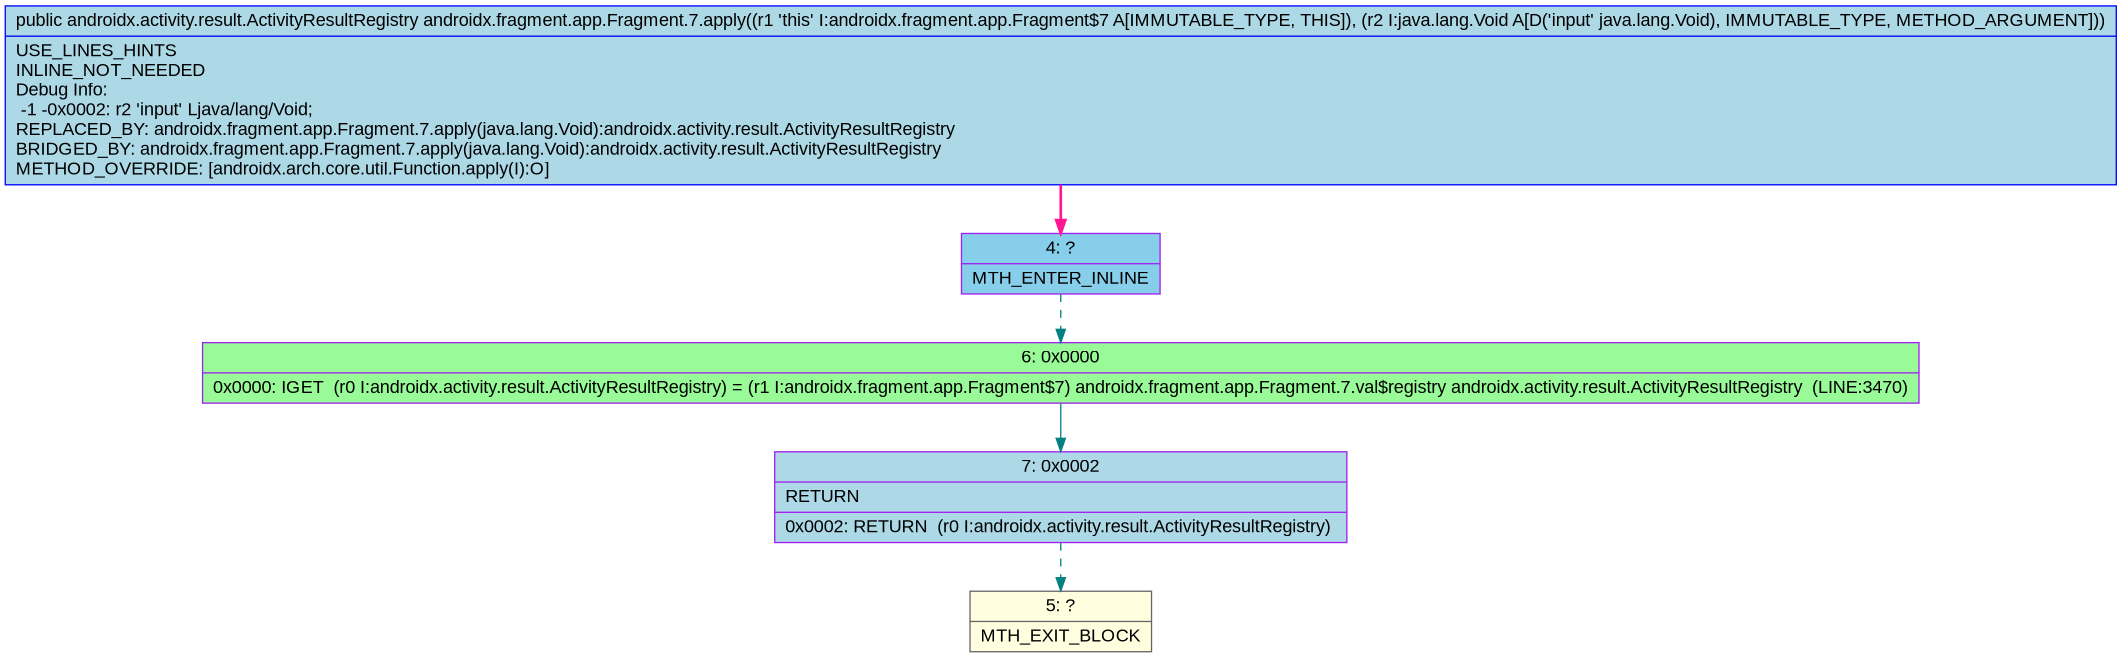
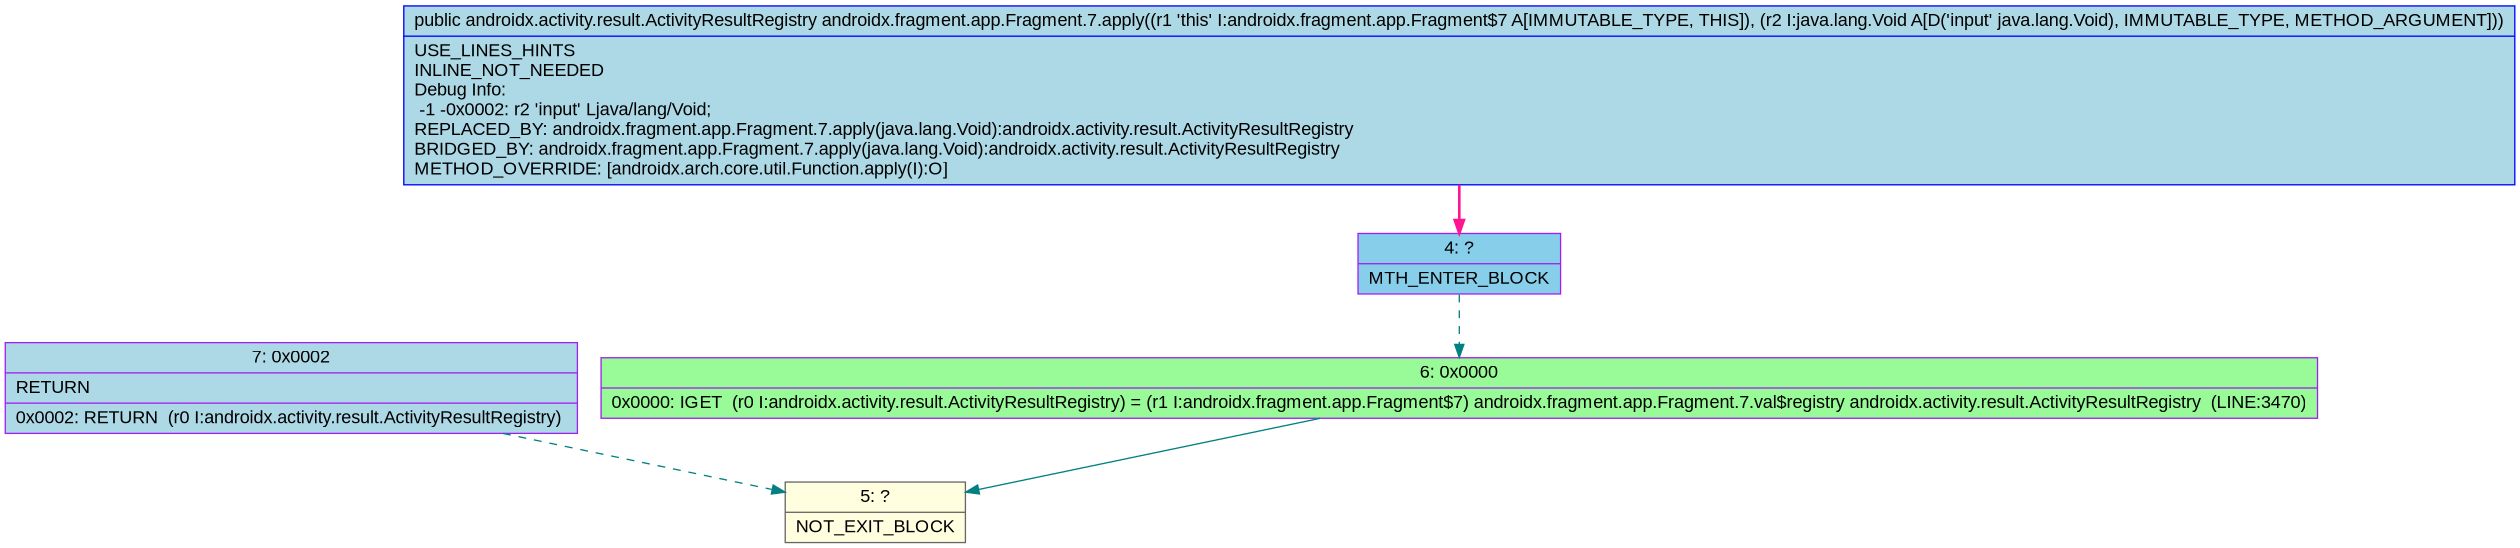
(1061, 278) -> (1459, 278)
(1061, 421) -> (1149, 454)
(1061, 636) -> (875, 527)
